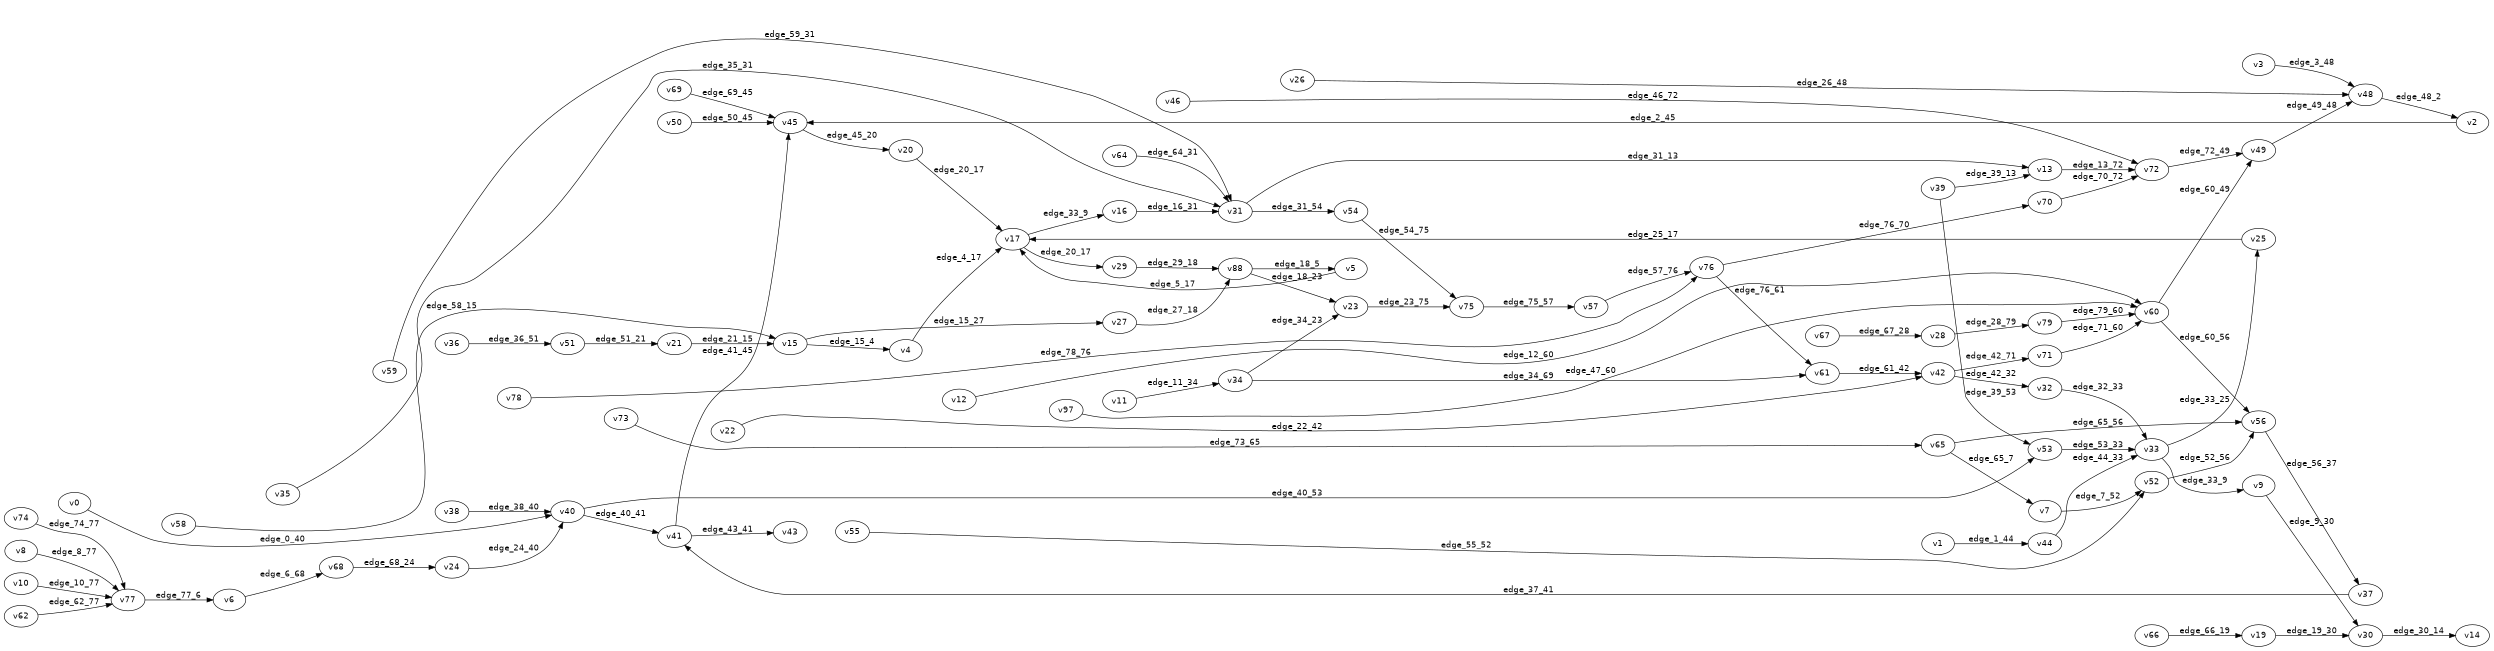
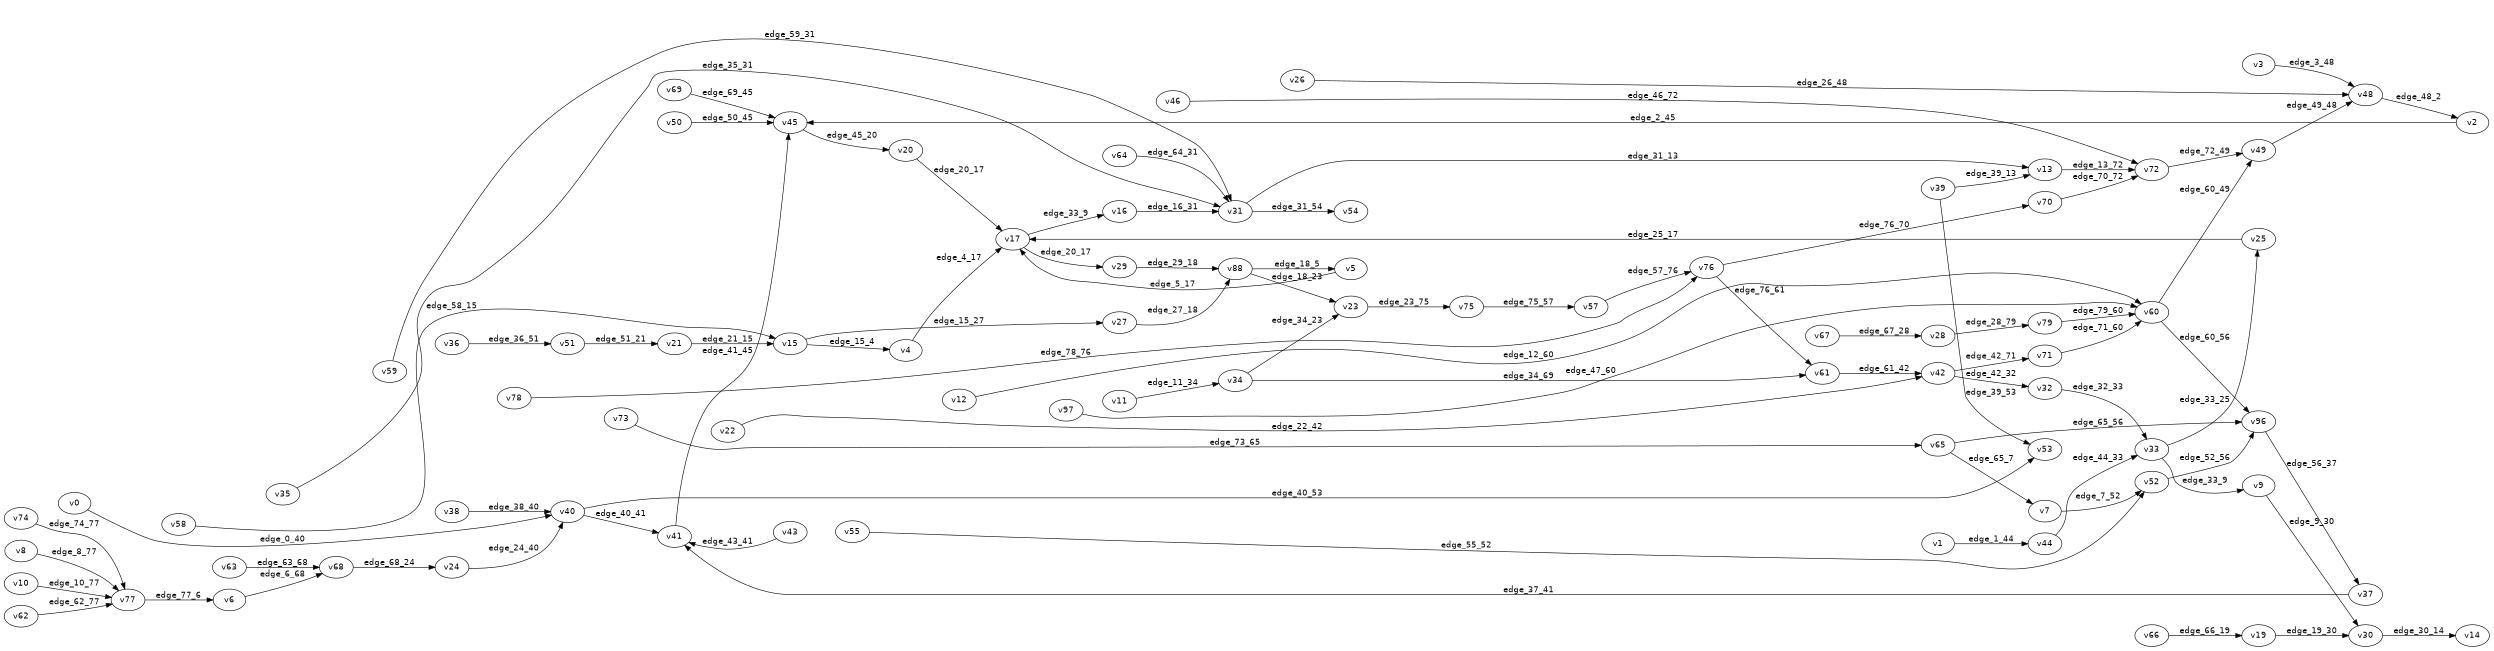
(1406, 257) -> none
(2259, 422) -> (2259, 422)
(2095, 450) -> none
(729, 535) -> (736, 549)
none -> (229, 567)
